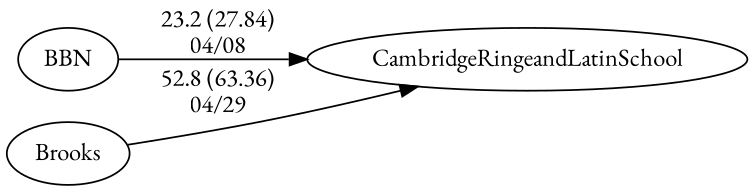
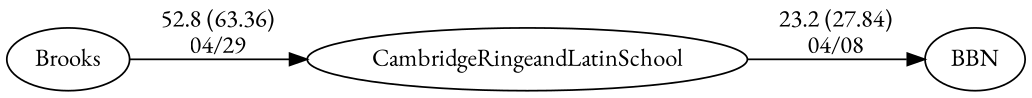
(204, 59) -> (827, 59)
